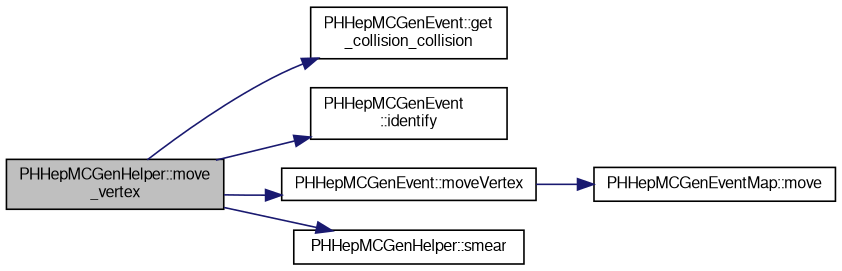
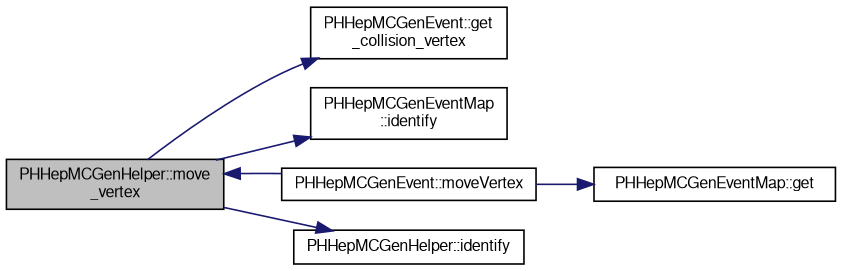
(409, 33) -> (409, 33)
(409, 113) -> (409, 113)
(715, 184) -> (715, 184)
(245, 195) -> (261, 173)
(409, 247) -> (409, 247)
